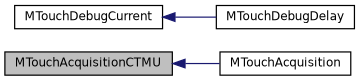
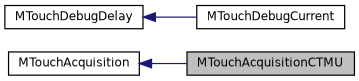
(196, 17) -> (176, 17)
(203, 64) -> (169, 64)
